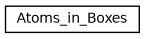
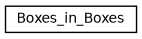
(72, 19) -> (71, 19)
